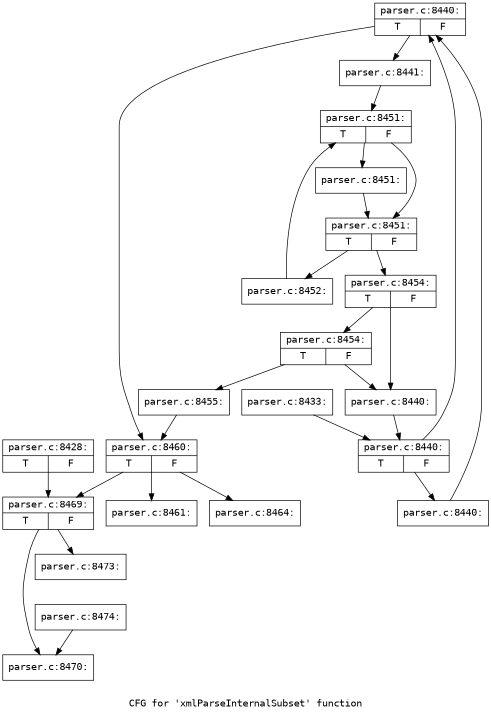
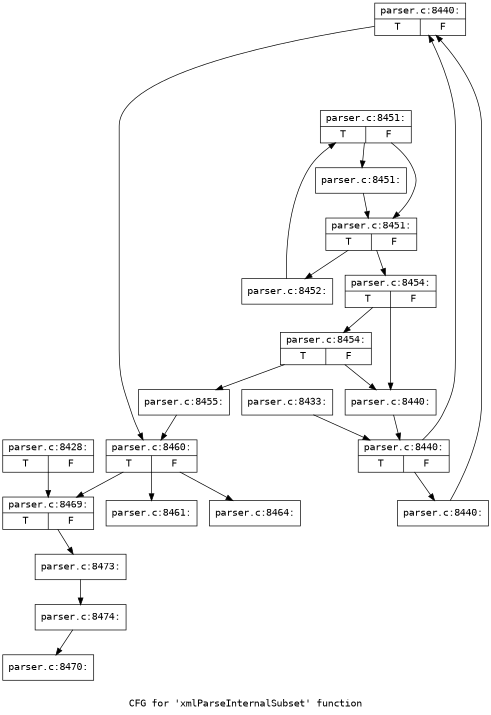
(385, 73) -> none
(23, 589) -> none
none -> (81, 589)
